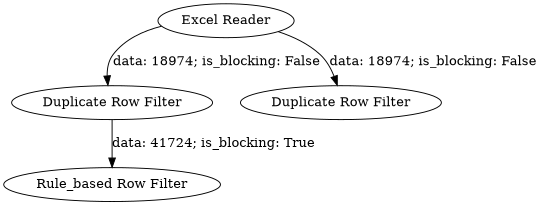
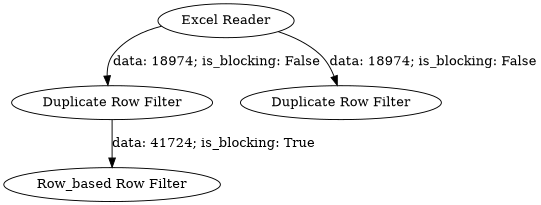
(112, 185) -> (112, 185)
